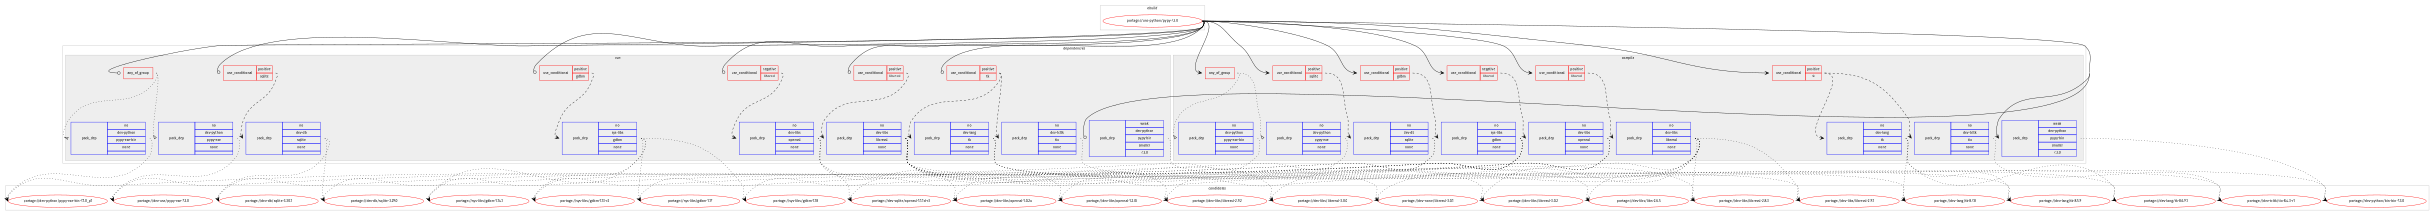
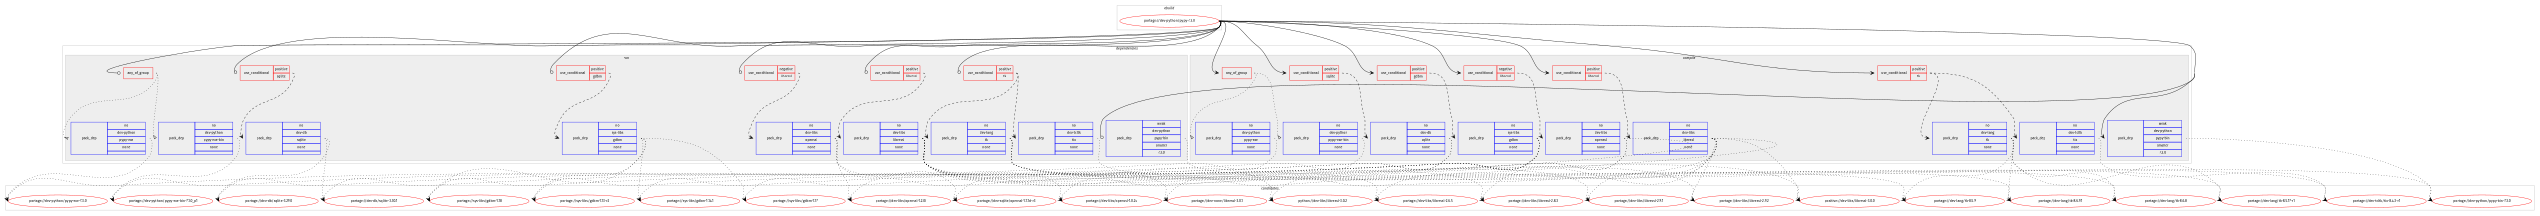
(1153, 21) -> (1169, 21)
(163, 201) -> (58, 201)
(1323, 201) -> (1850, 201)
(1533, 201) -> (1323, 201)
(1639, 201) -> (1428, 201)
(1955, 201) -> (2166, 201)
none -> (2271, 201)
(2377, 201) -> (2482, 201)
